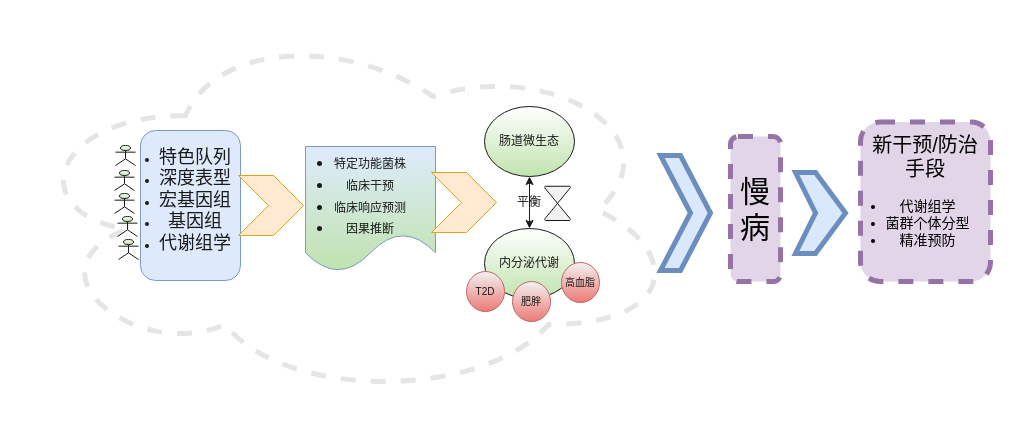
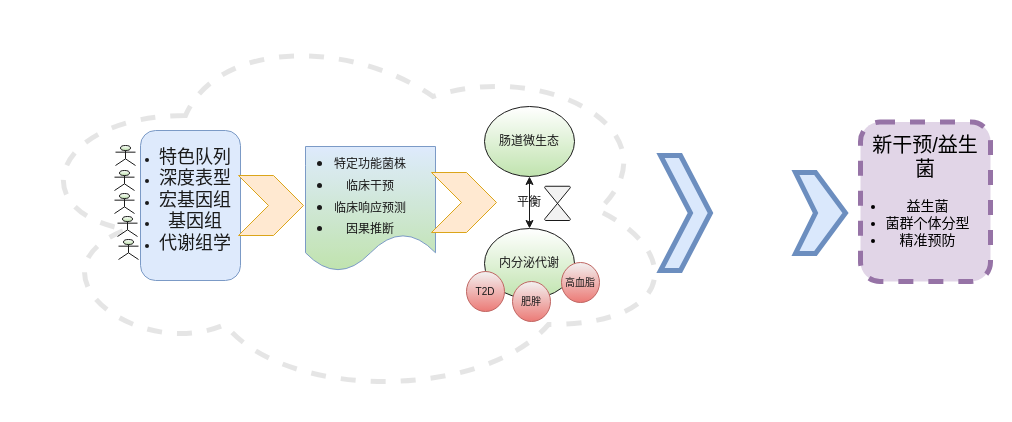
(926, 157) -> (926, 157)
(756, 209) -> none
(908, 224) -> (908, 224)
